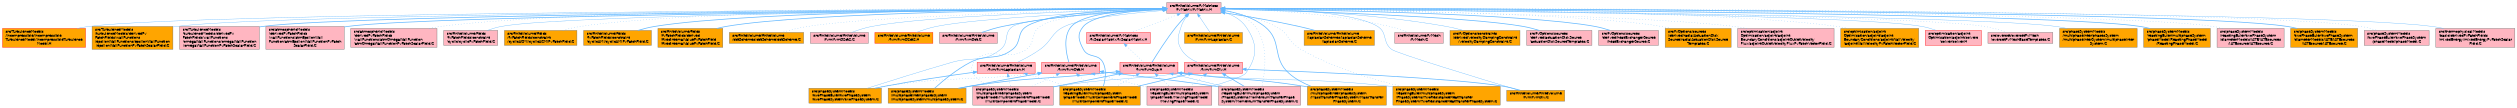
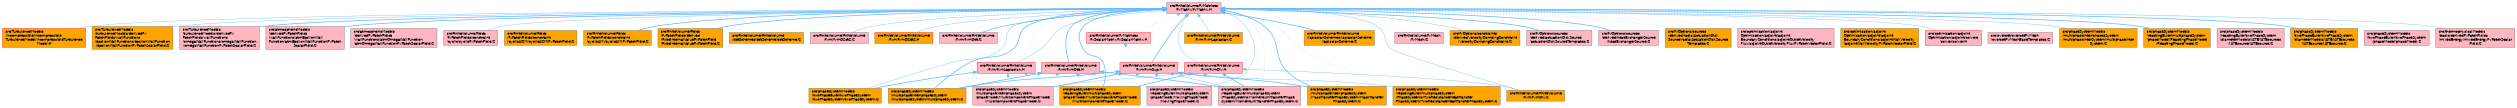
(1384, 76) -> (1384, 76)
